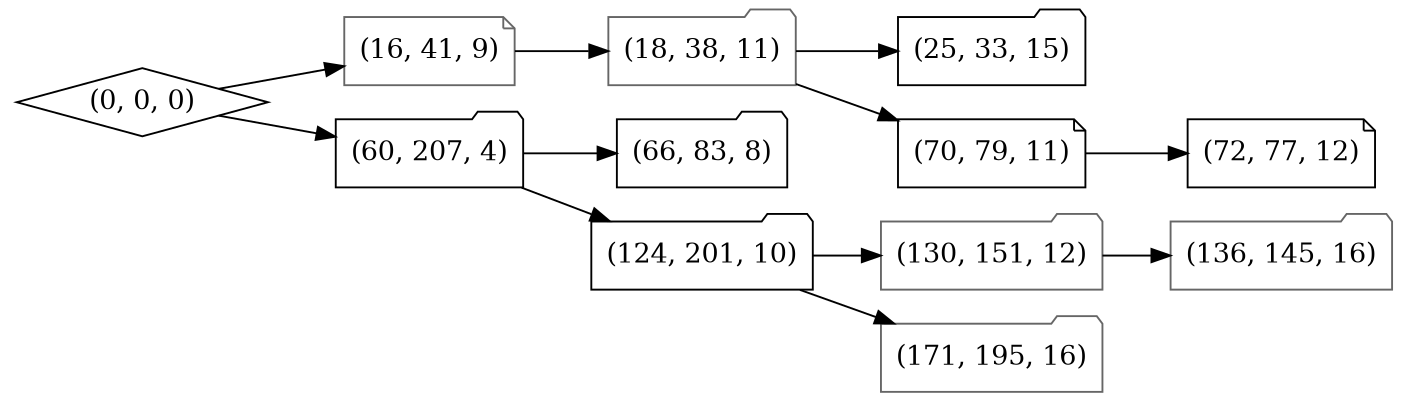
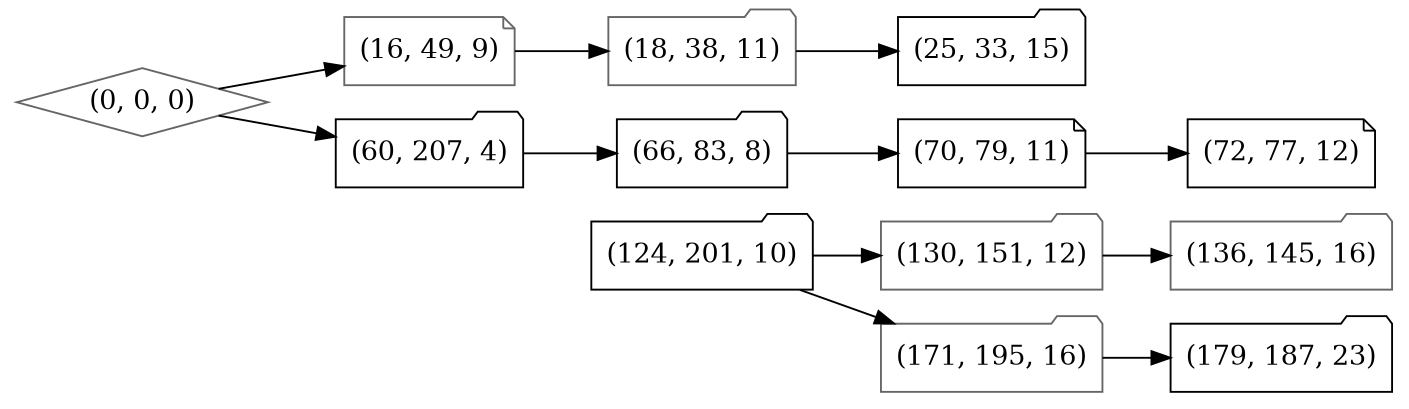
(429, 51) -> (429, 51)
(838, 99) -> (833, 153)
(142, 102) -> (142, 102)
(557, 201) -> none
none -> (1281, 358)
